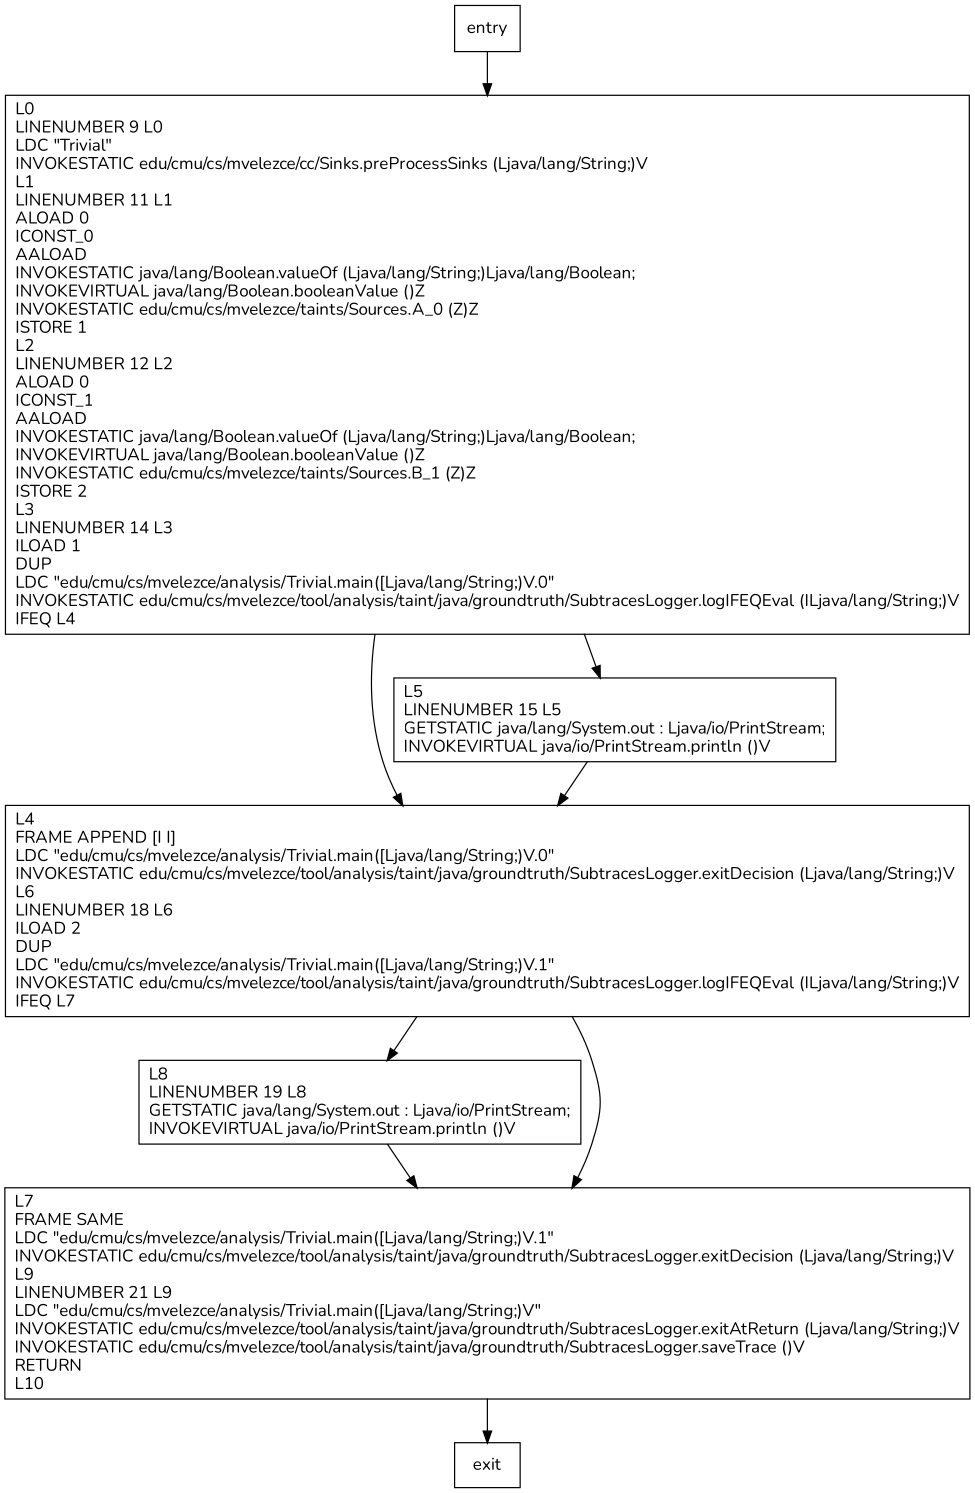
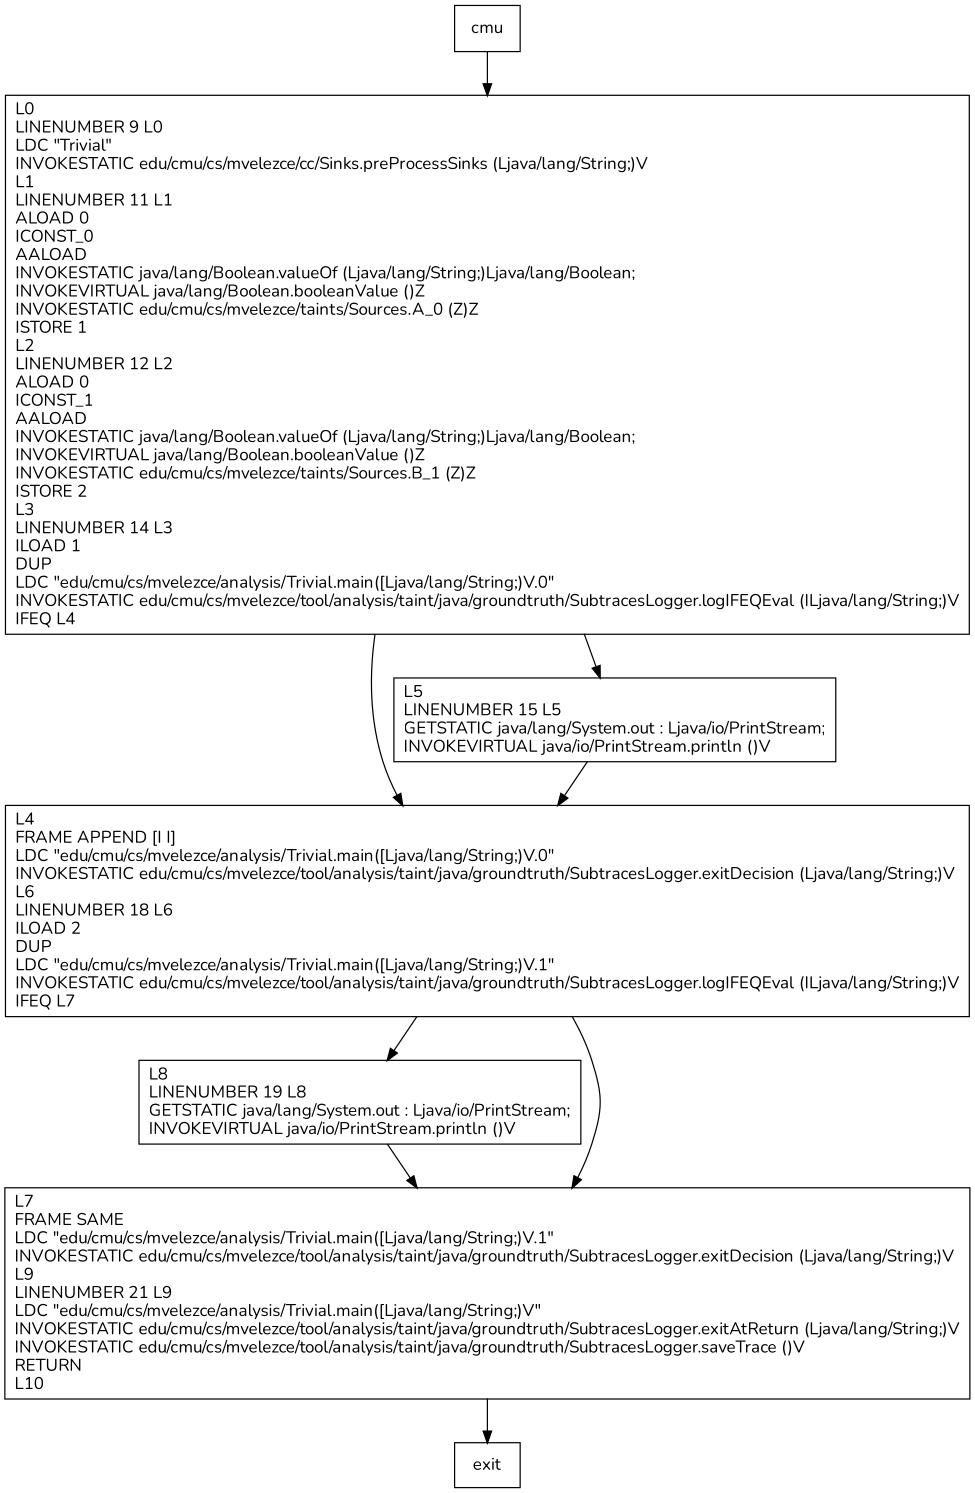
(487, 29) -> (487, 29)
